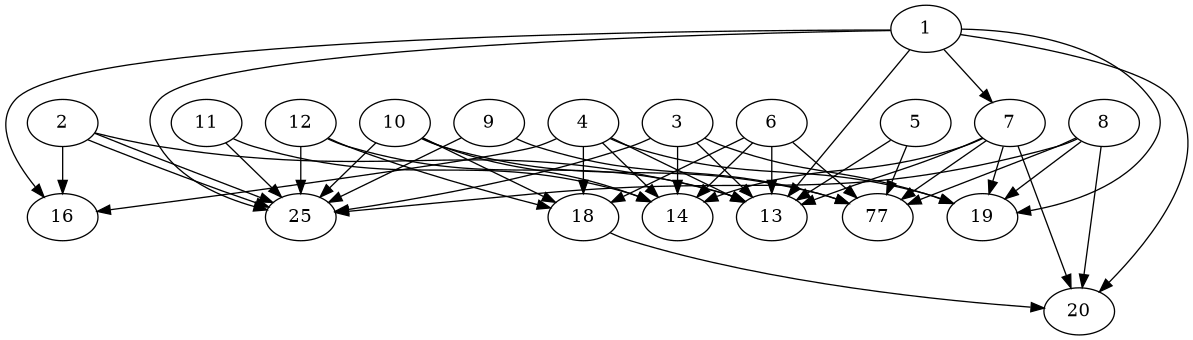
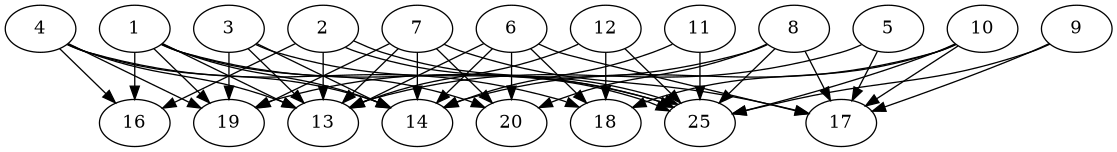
(964, 71) -> (269, 75)
(878, 217) -> (841, 123)
(818, 283) -> (512, 69)
